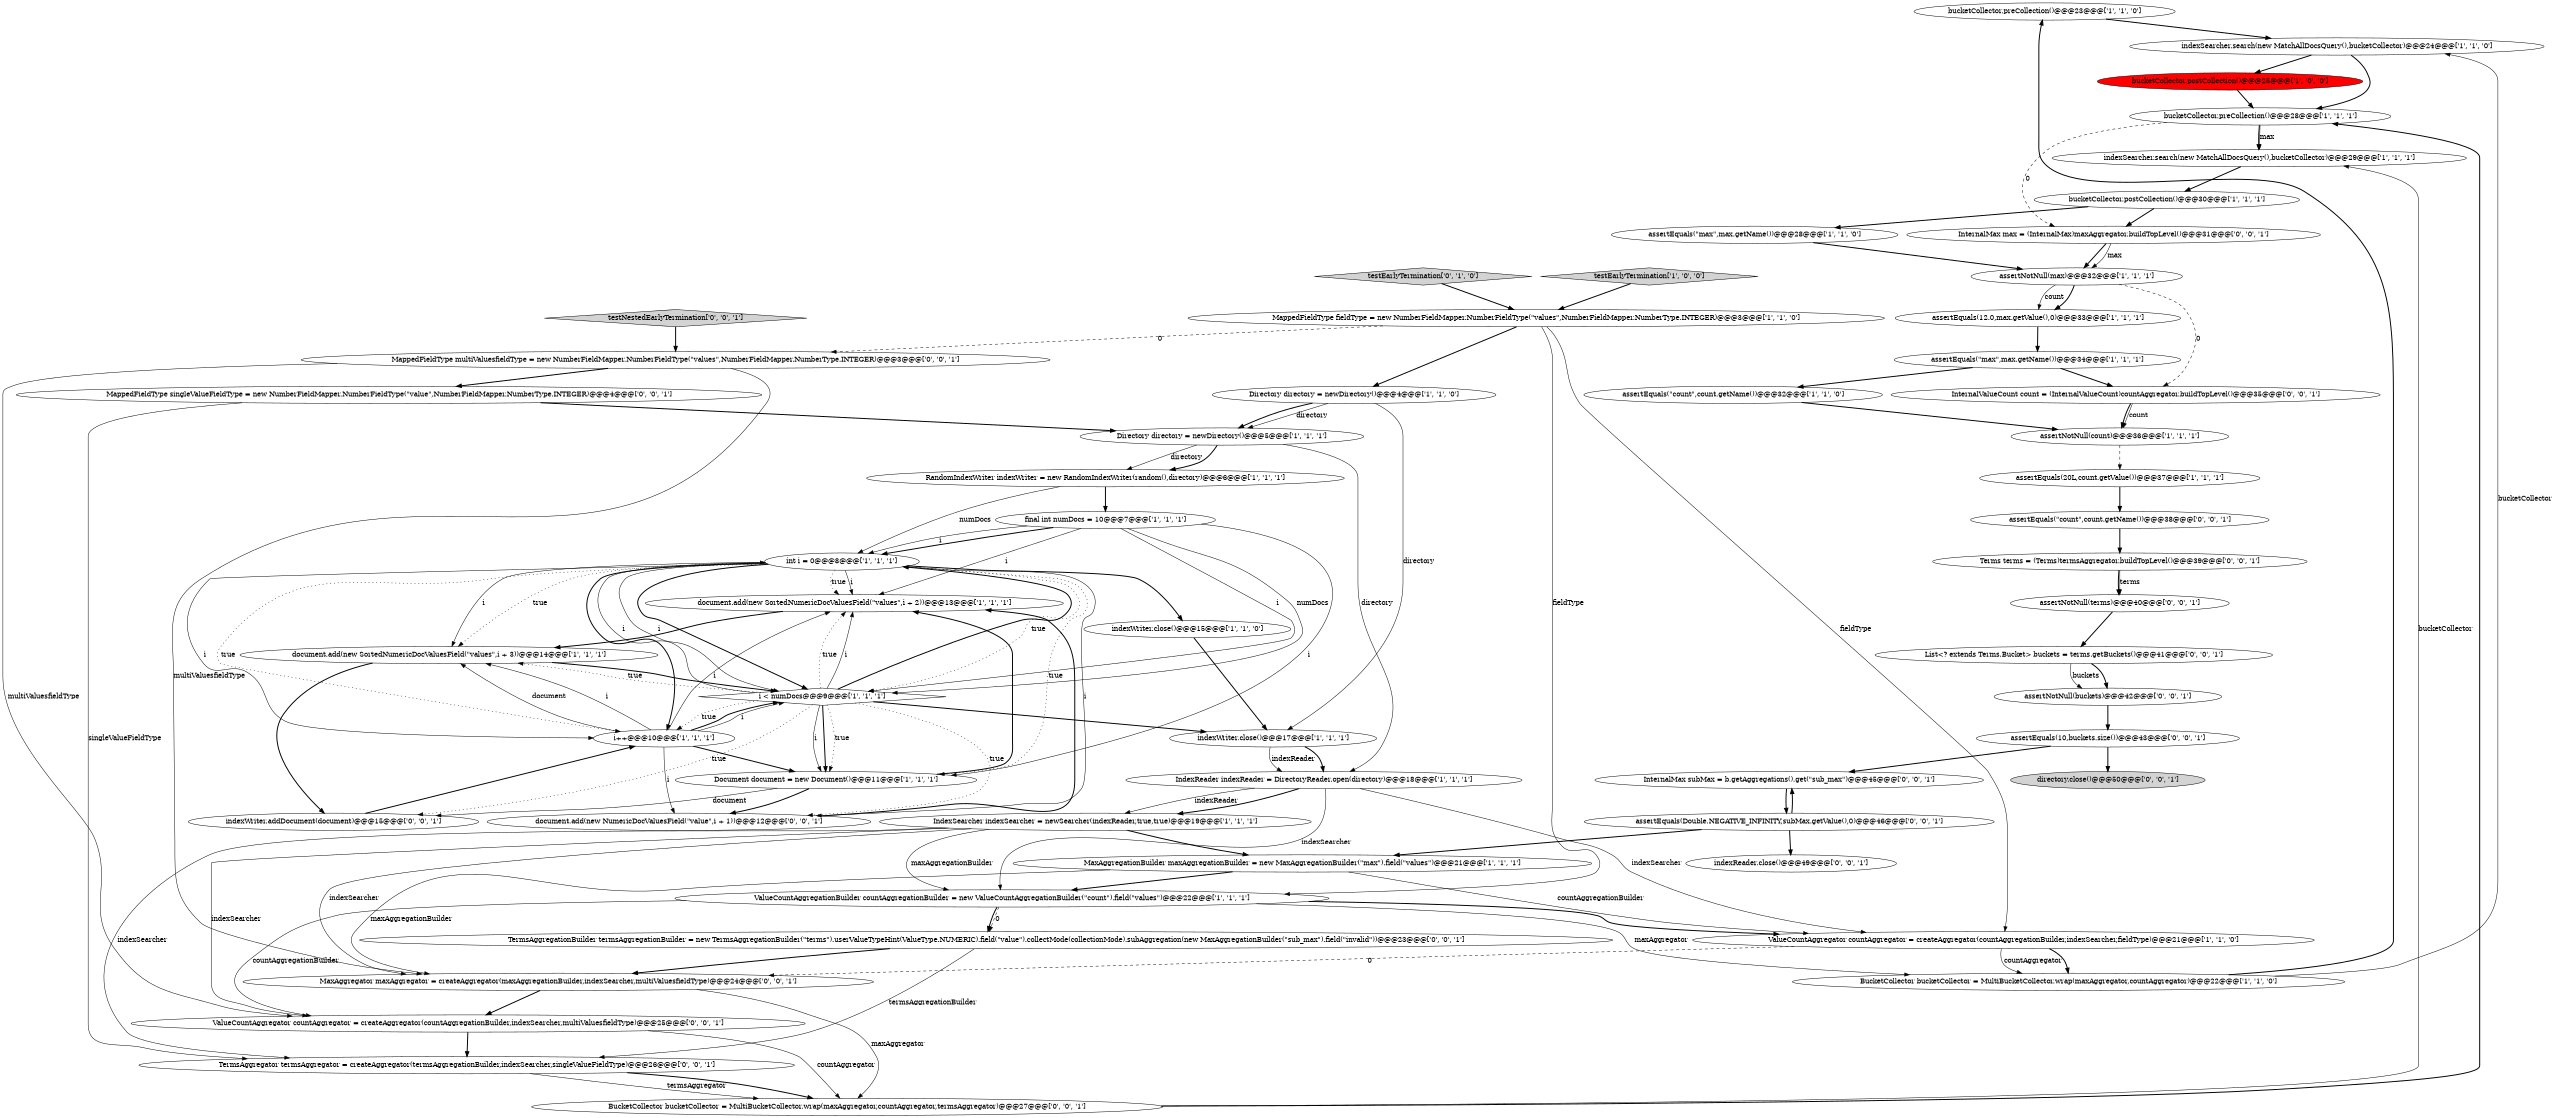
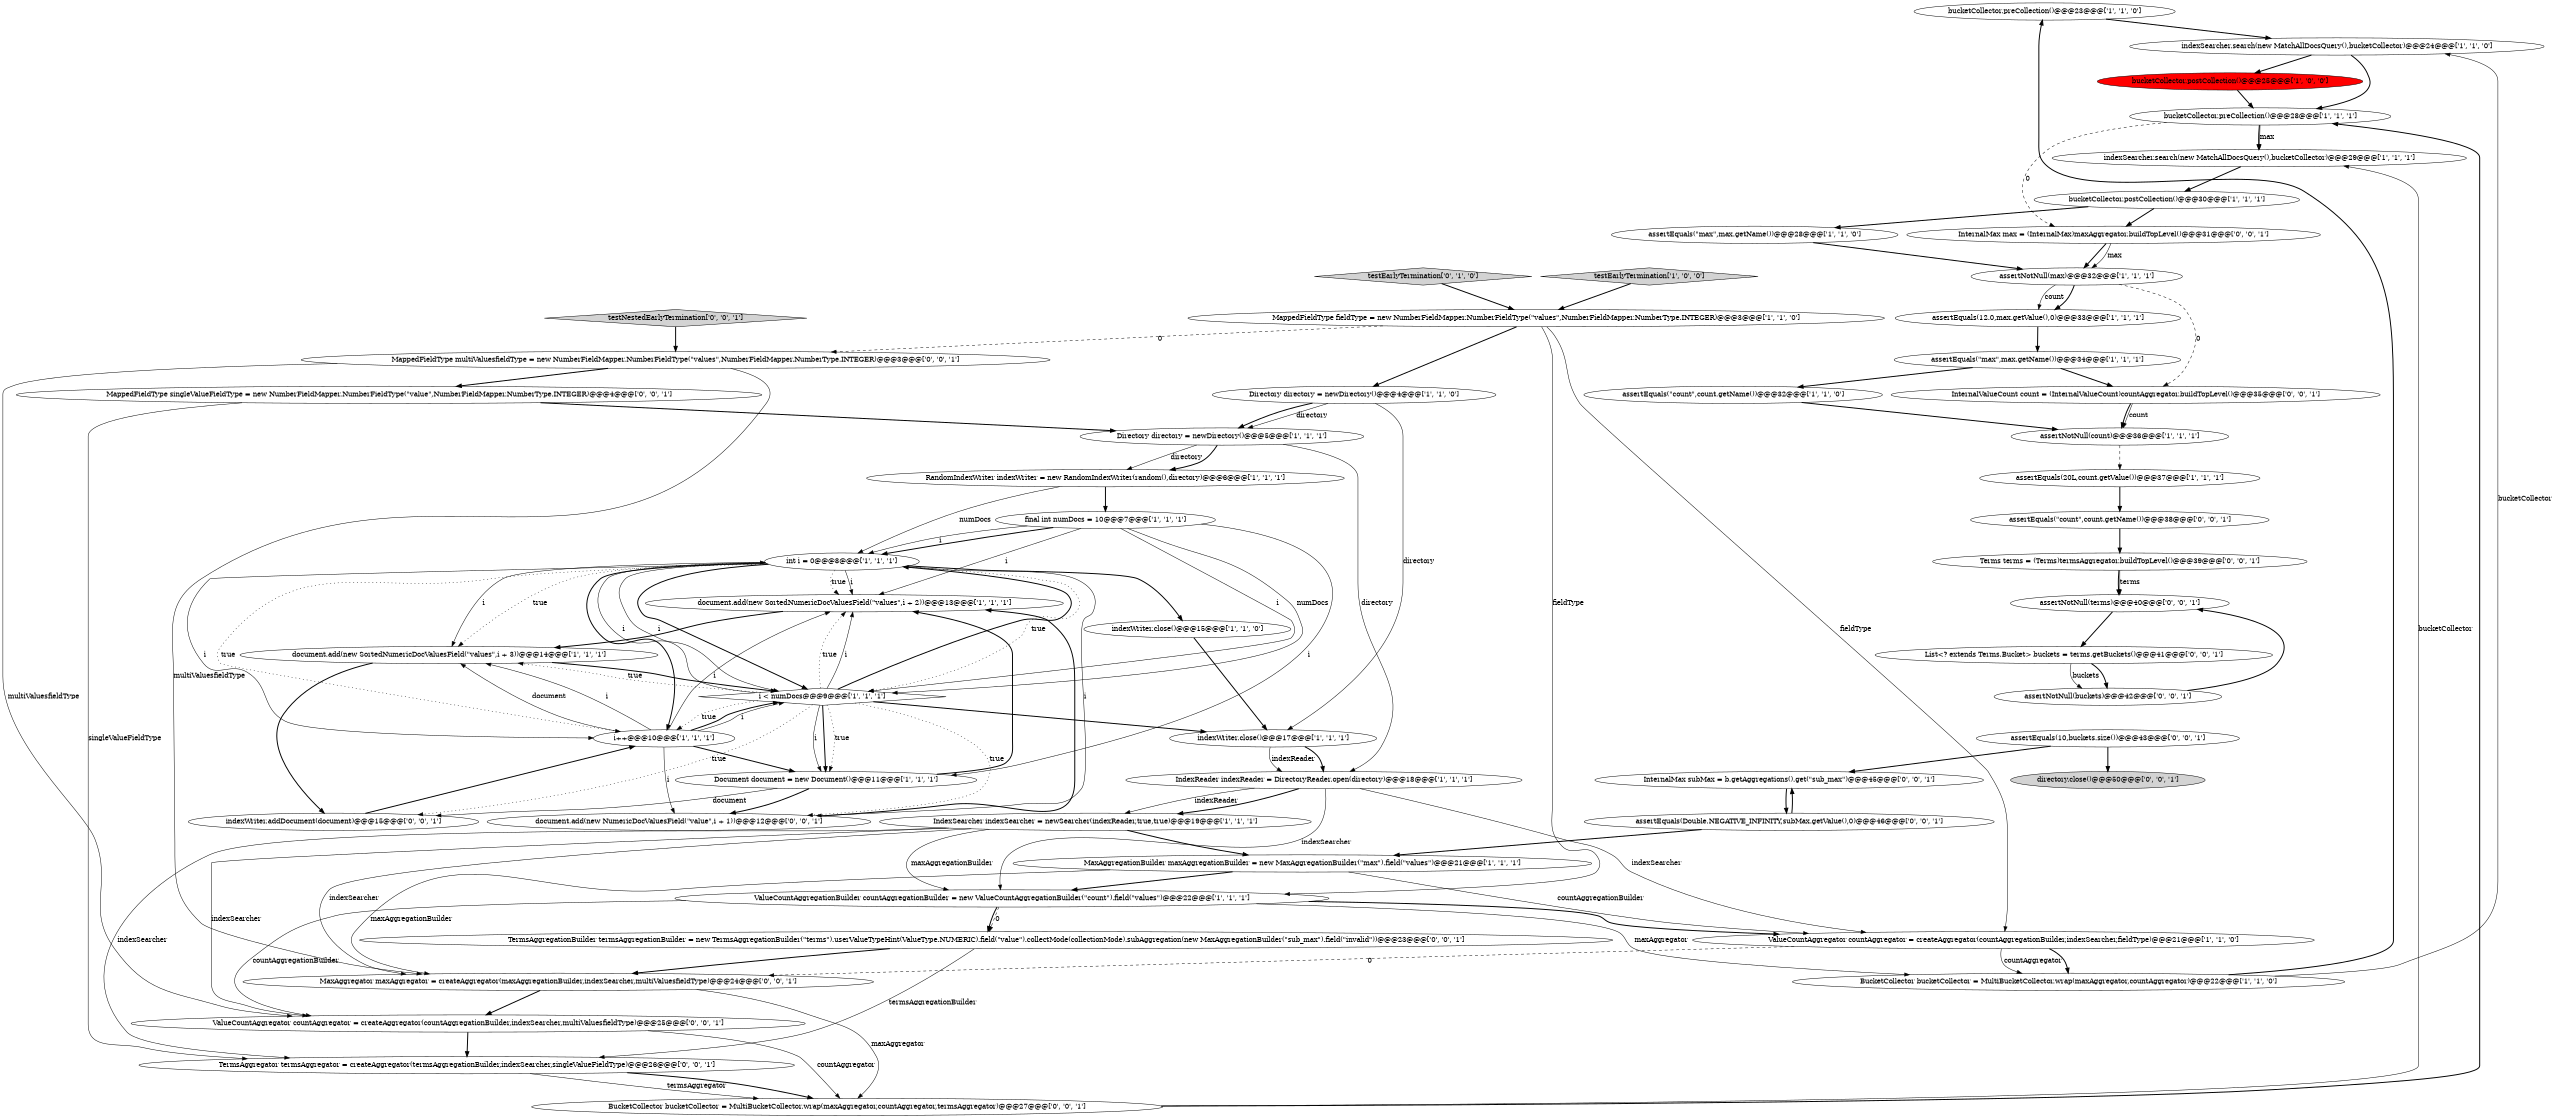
(1068, 623) -> none
(2108, 715) -> (2281, 656)
(1791, 863) -> none
